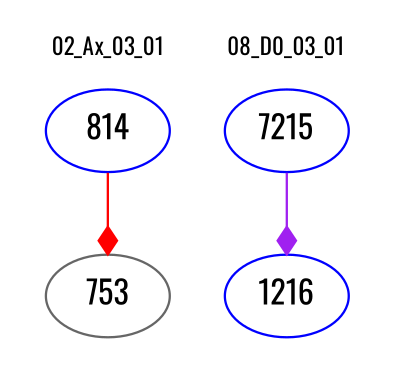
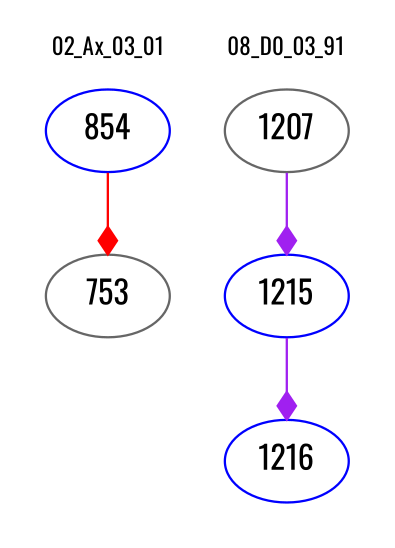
(287, 49) -> (287, 49)
(108, 131) -> (108, 131)
(287, 131) -> (287, 296)
none -> (287, 131)
